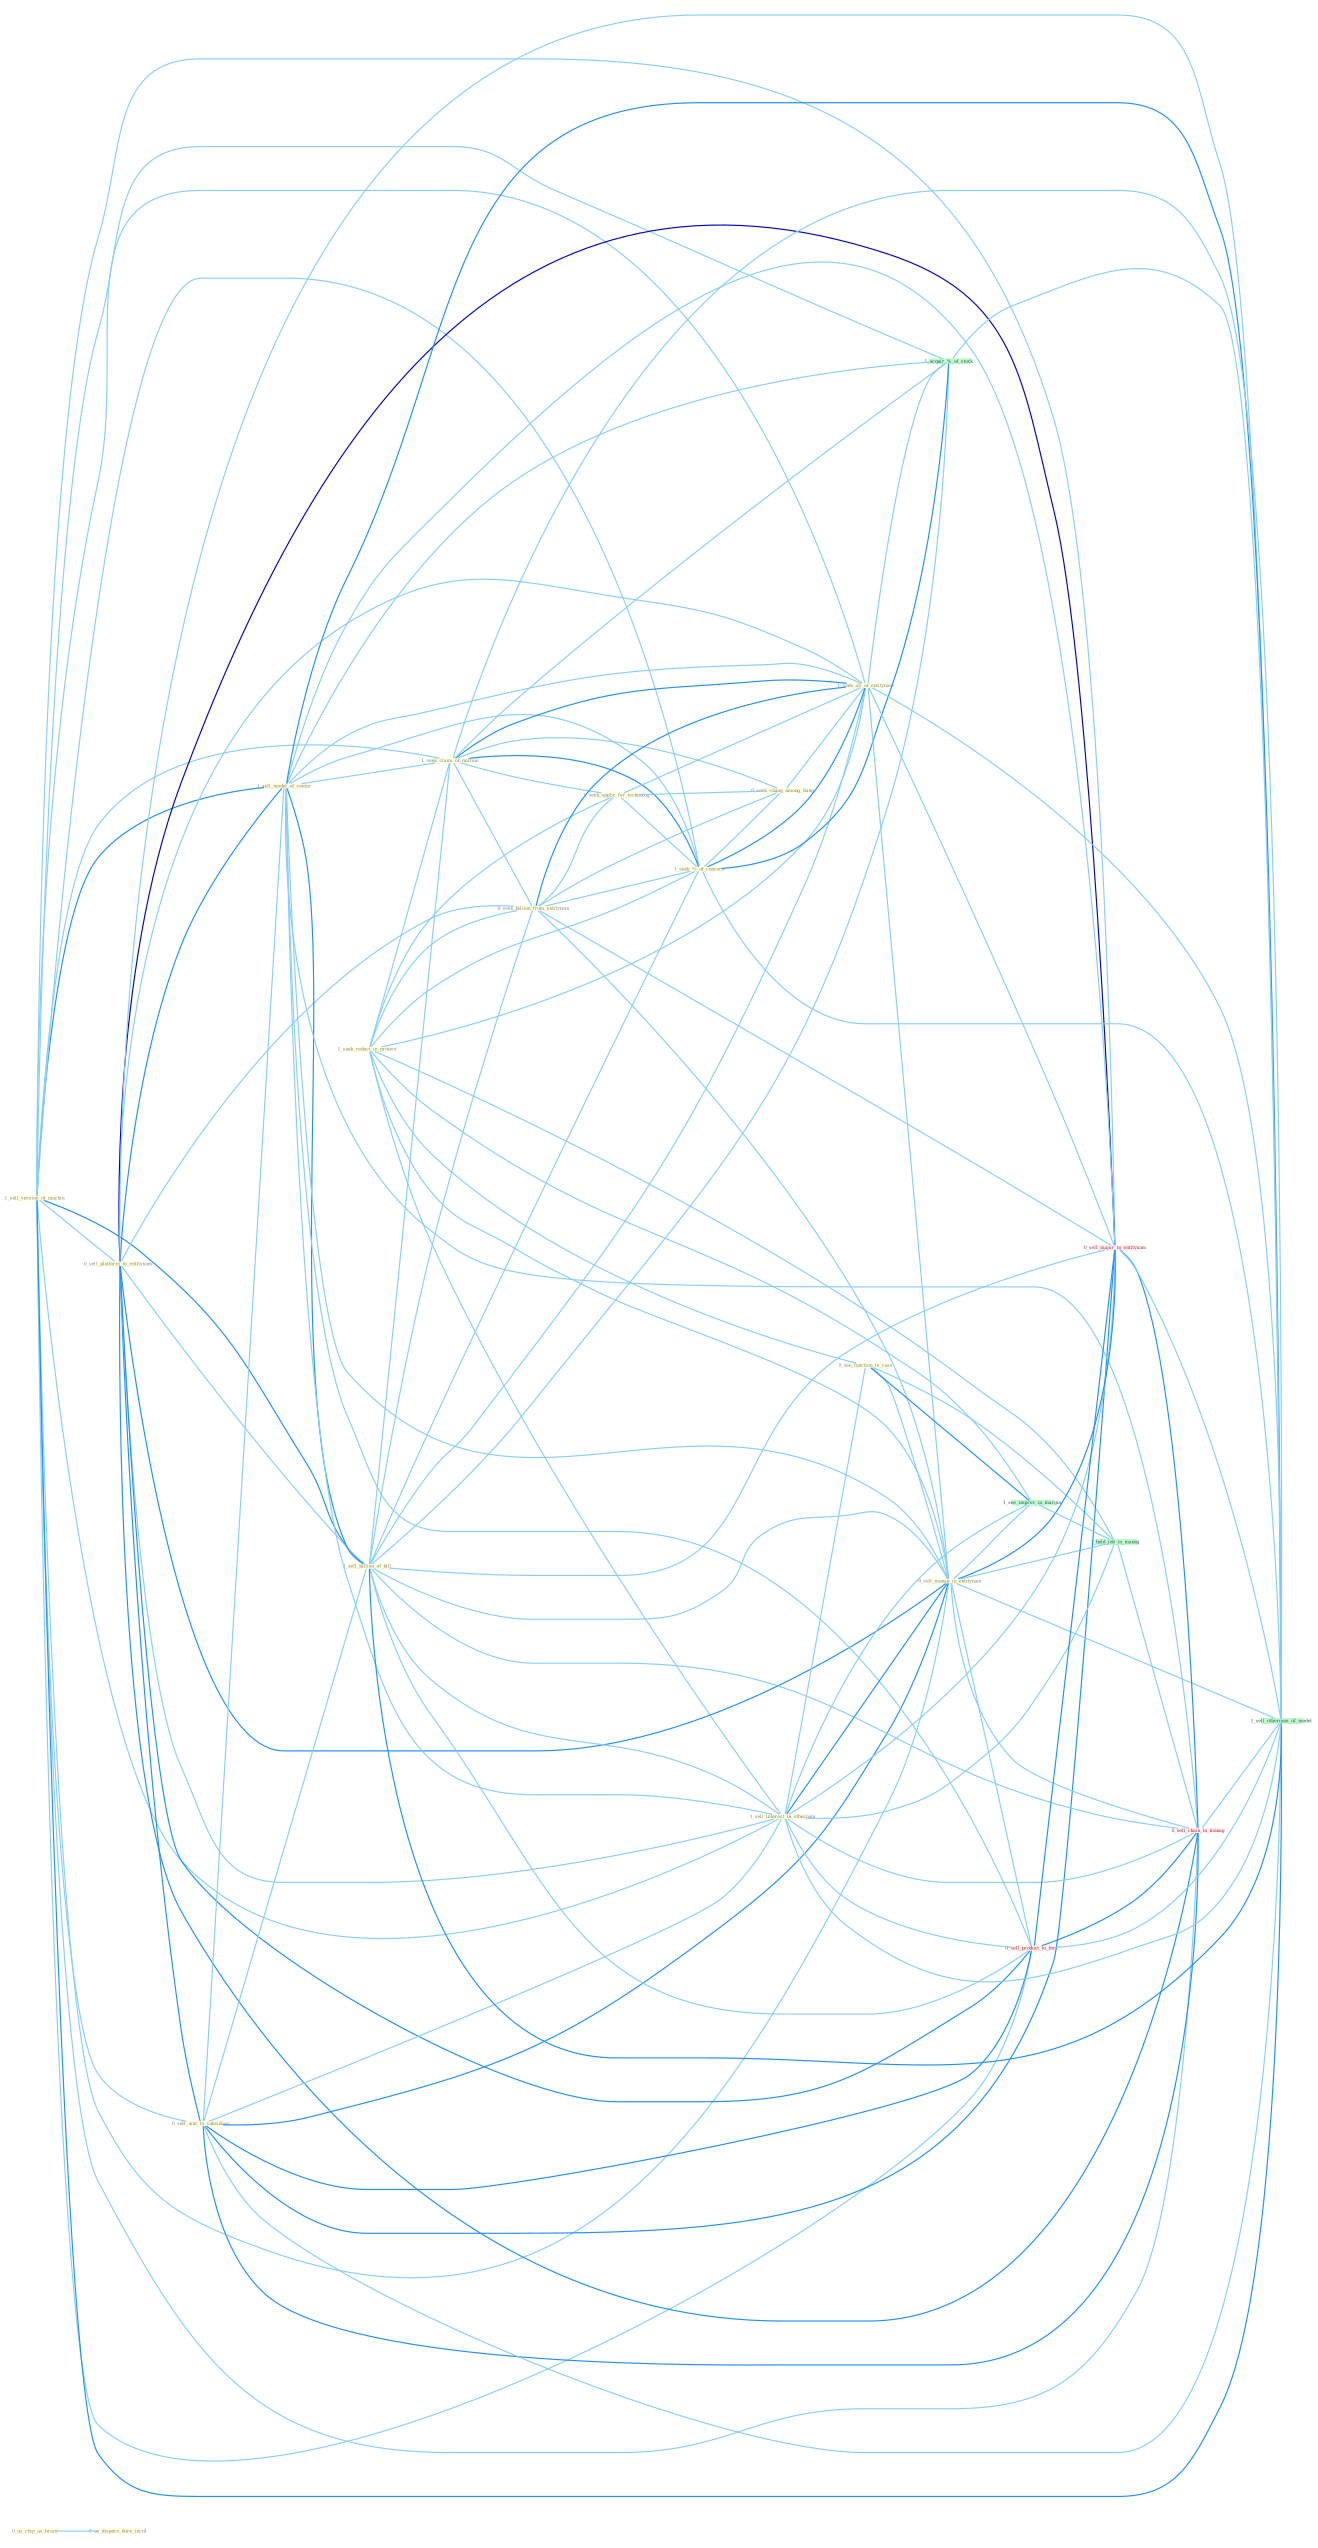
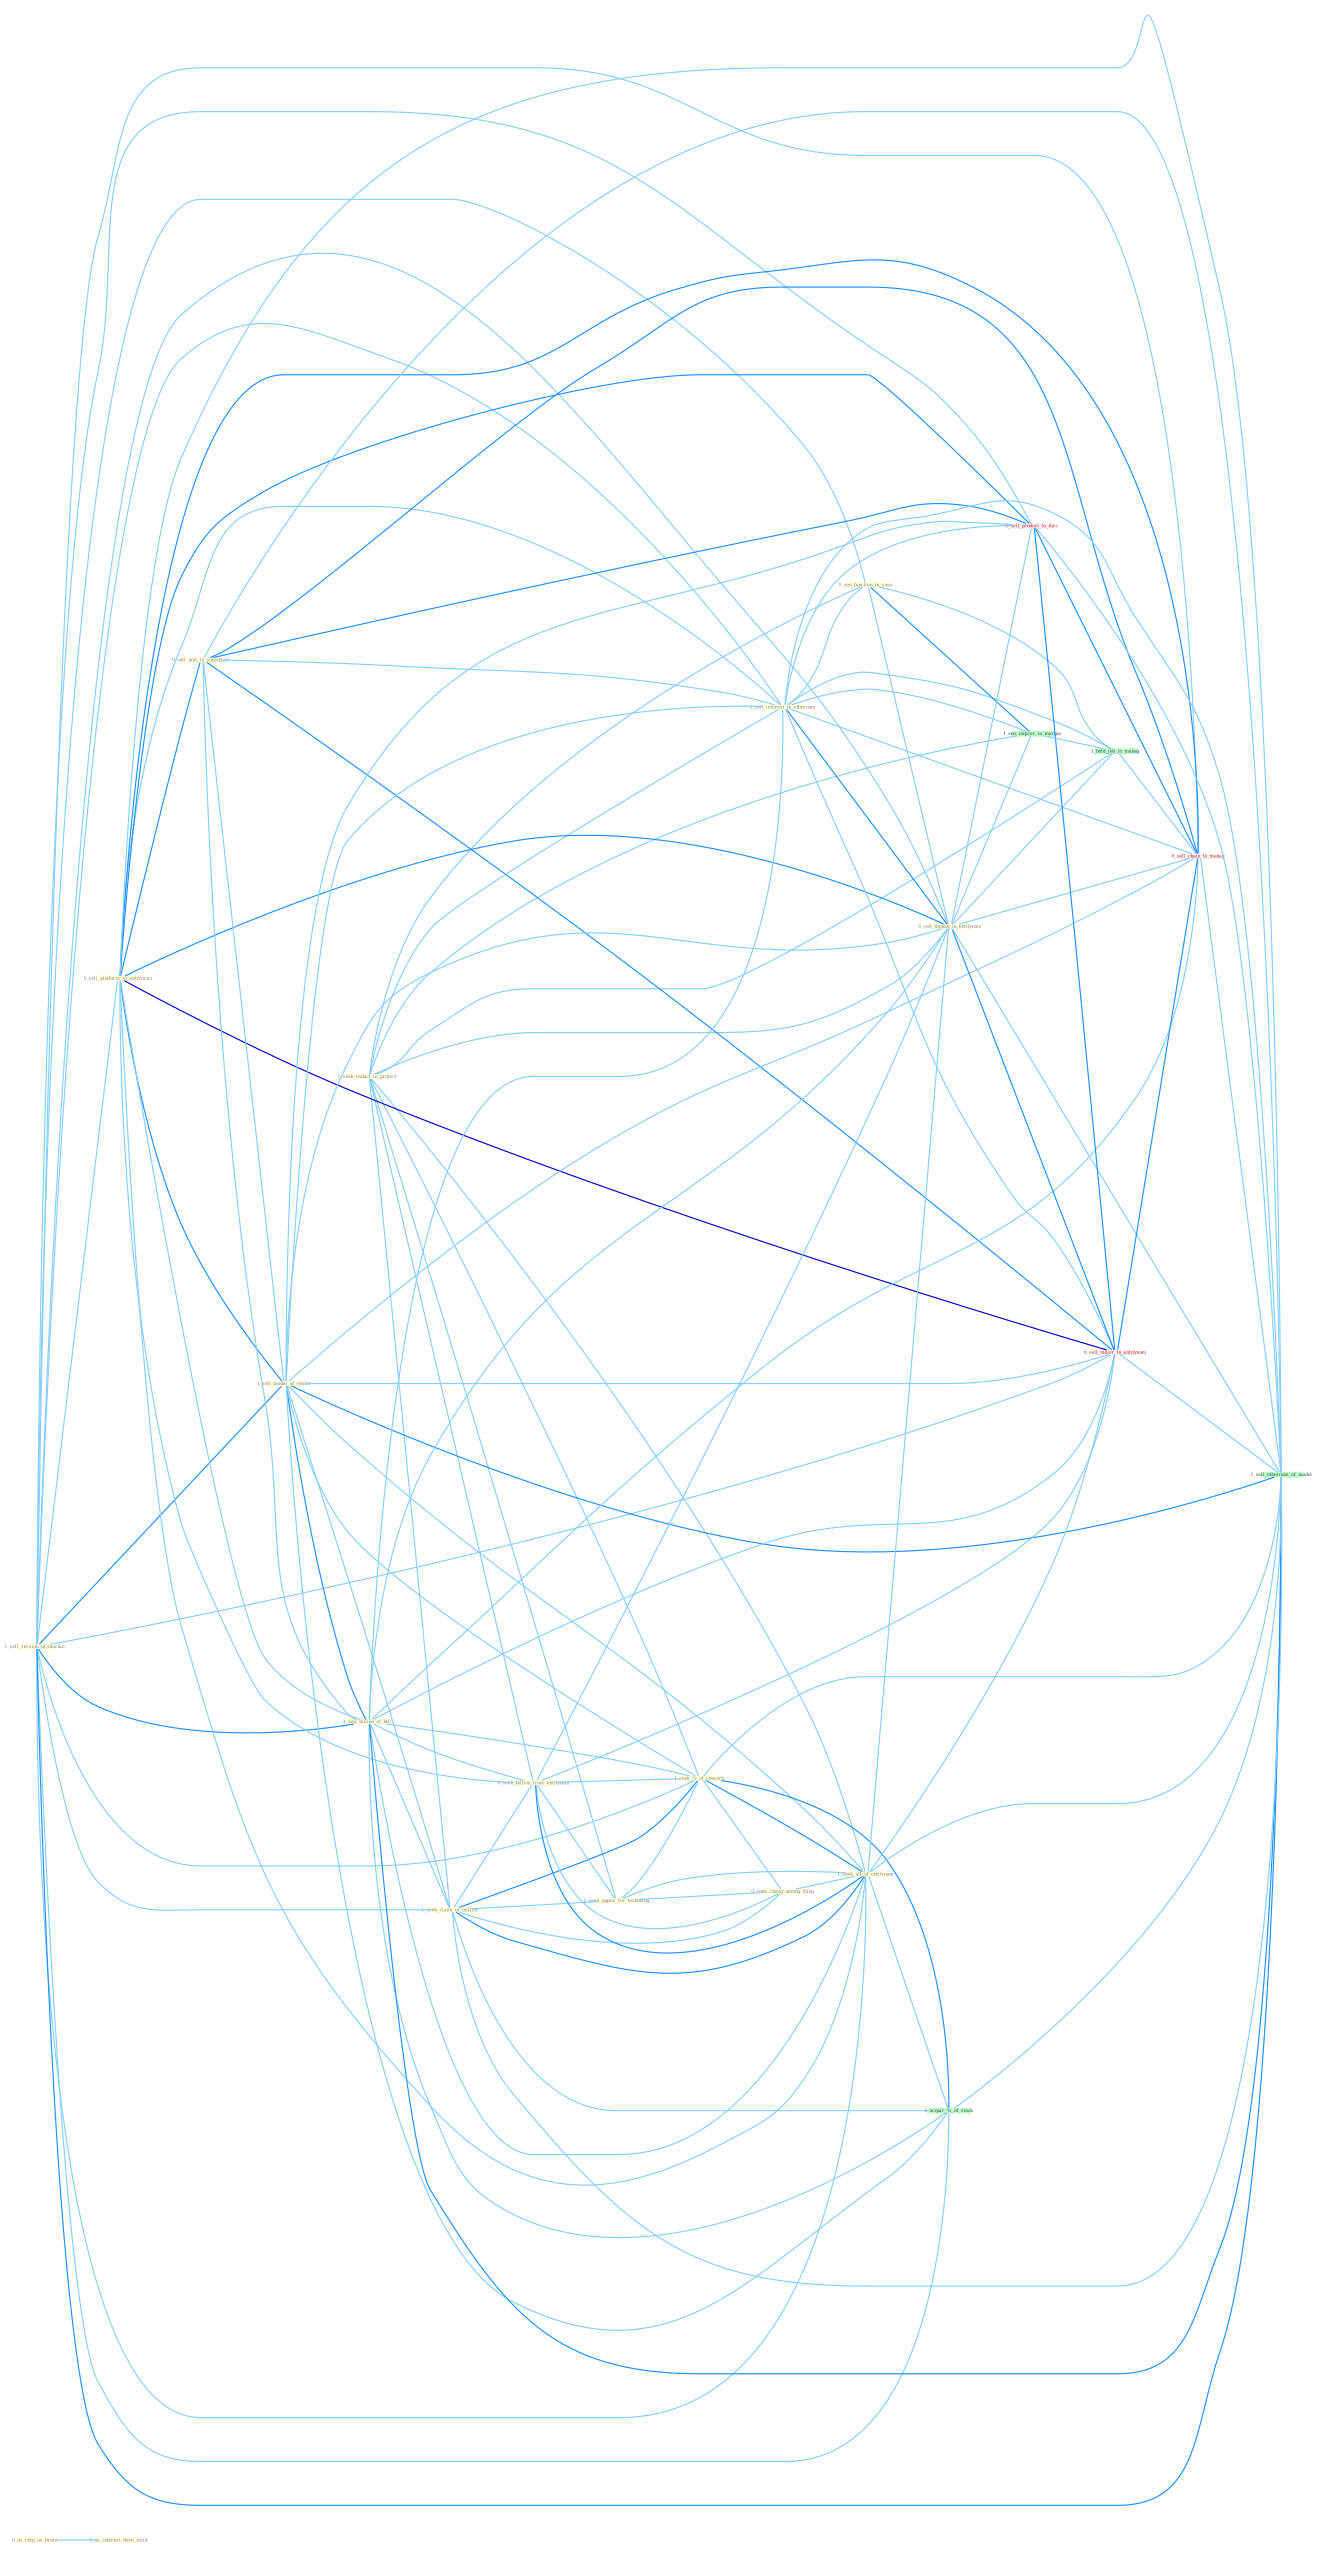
(51, 1690) -> (99, 491)
(587, 1938) -> none
(670, 1964) -> none
(119, 2531) -> (119, 2540)
